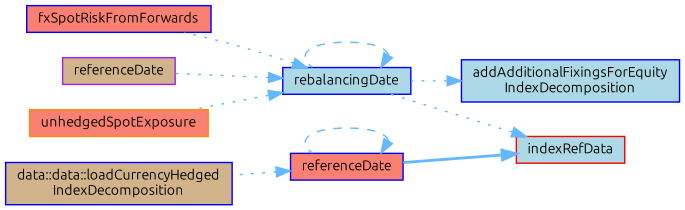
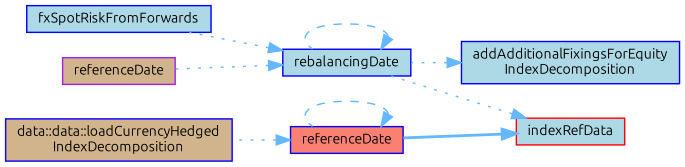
(119, 19) -> (119, 19)
(119, 123) -> none
